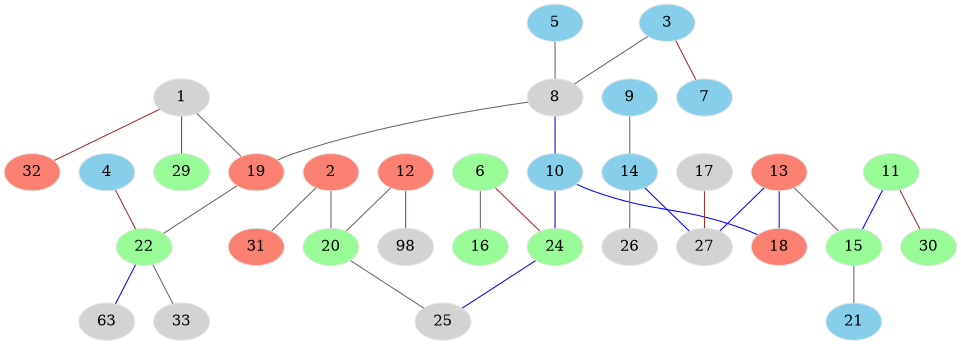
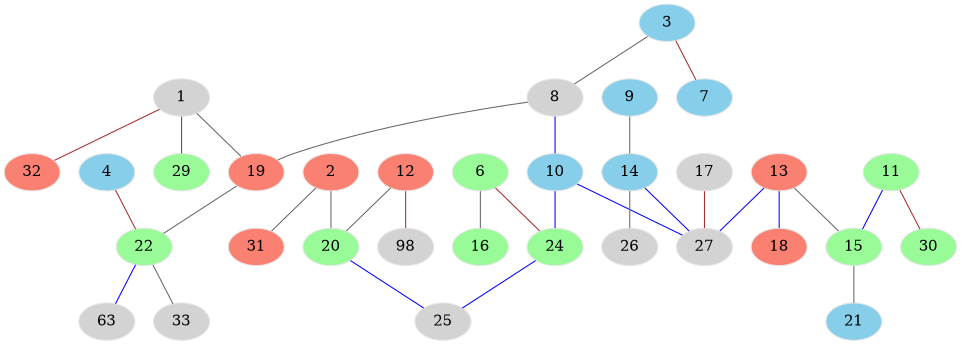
(555, 23) -> none
(653, 207) -> (622, 206)
(387, 284) -> (387, 284)
